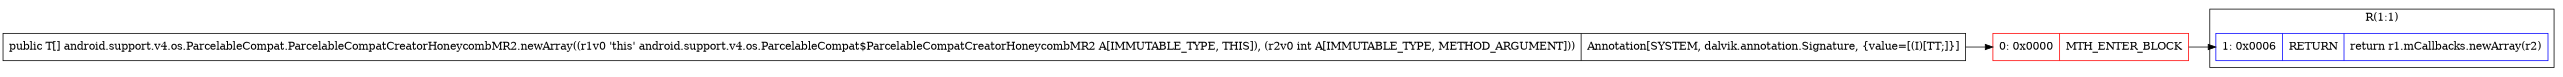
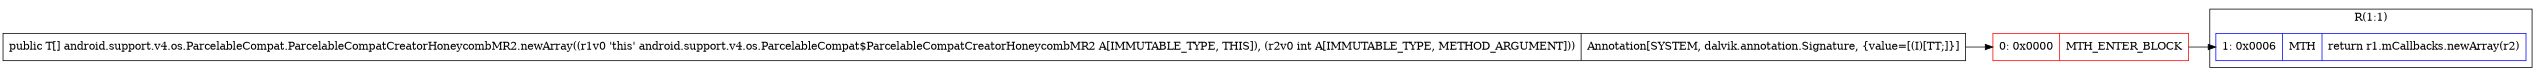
(2313, 47) -> (2302, 47)
